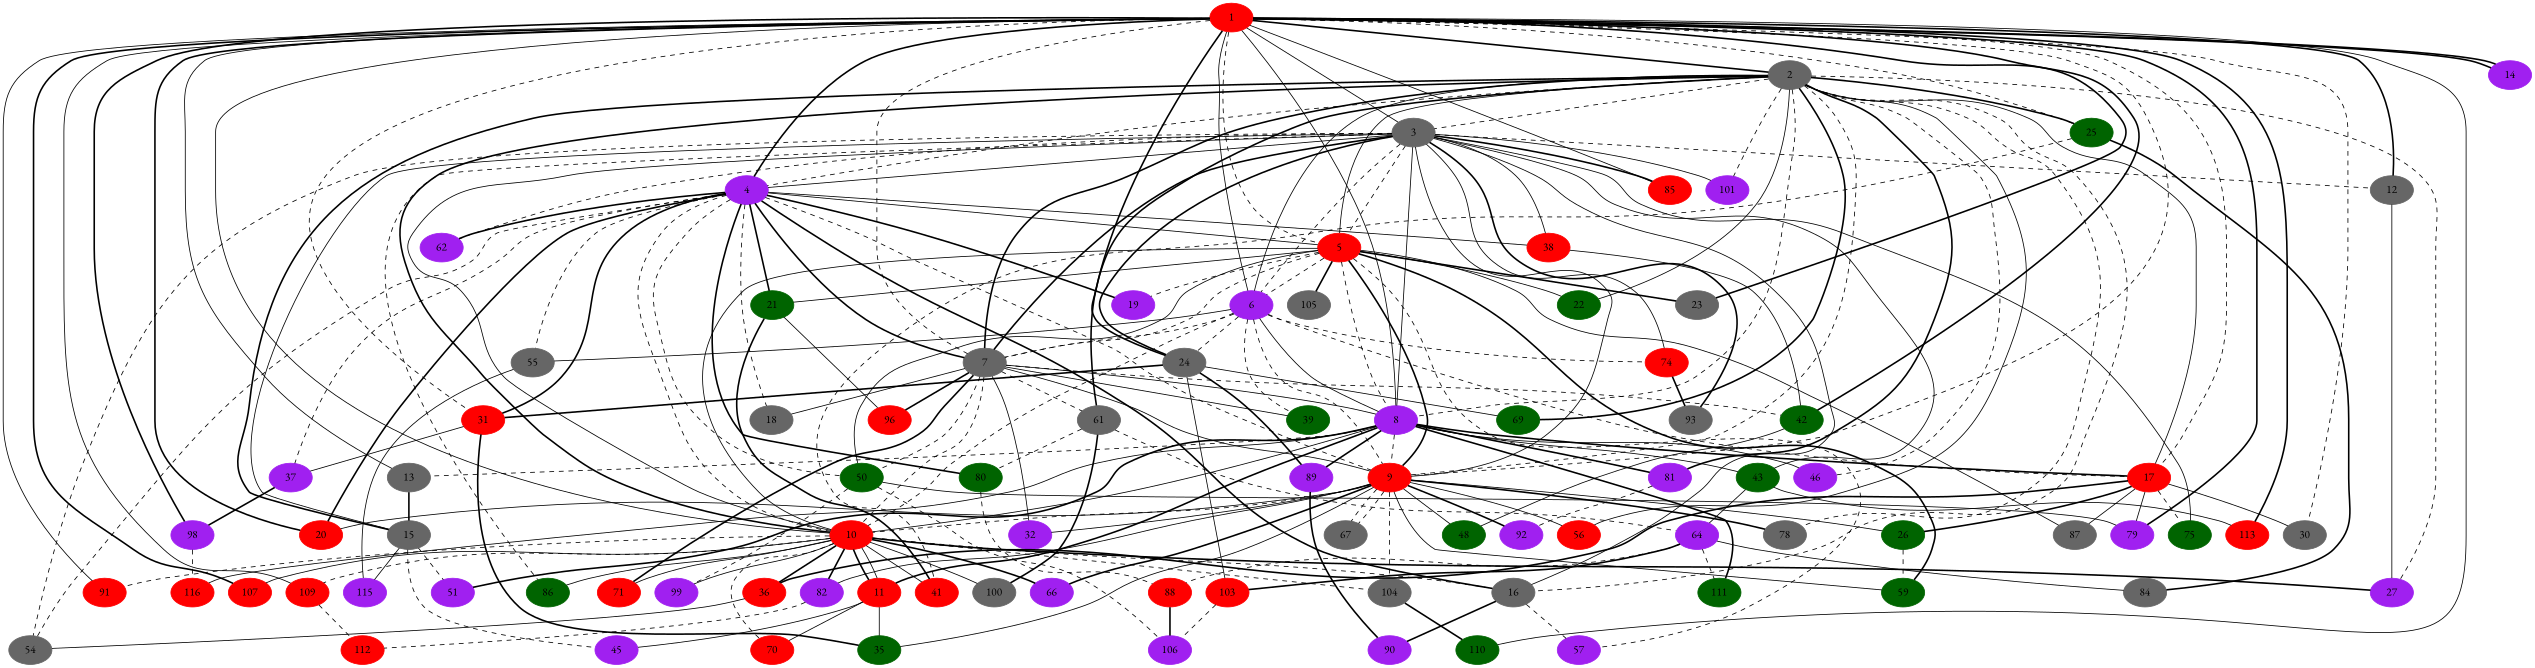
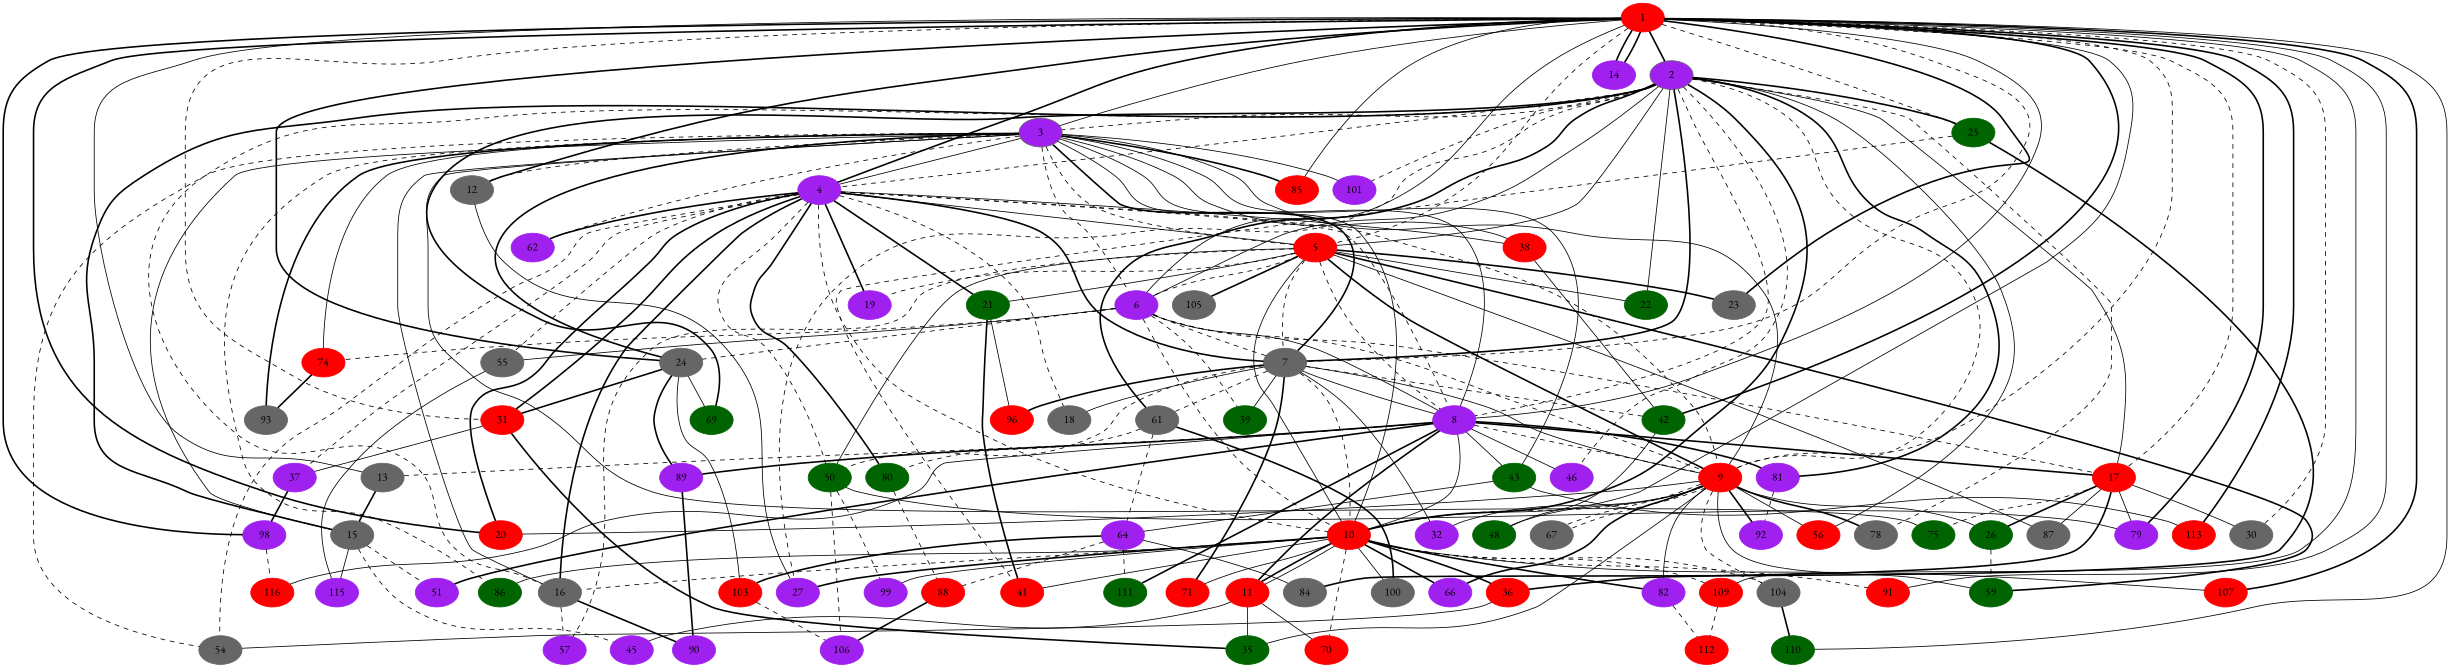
(1790, 75) -> (1671, 75)
(1414, 133) -> (1041, 133)
none -> (1194, 215)
